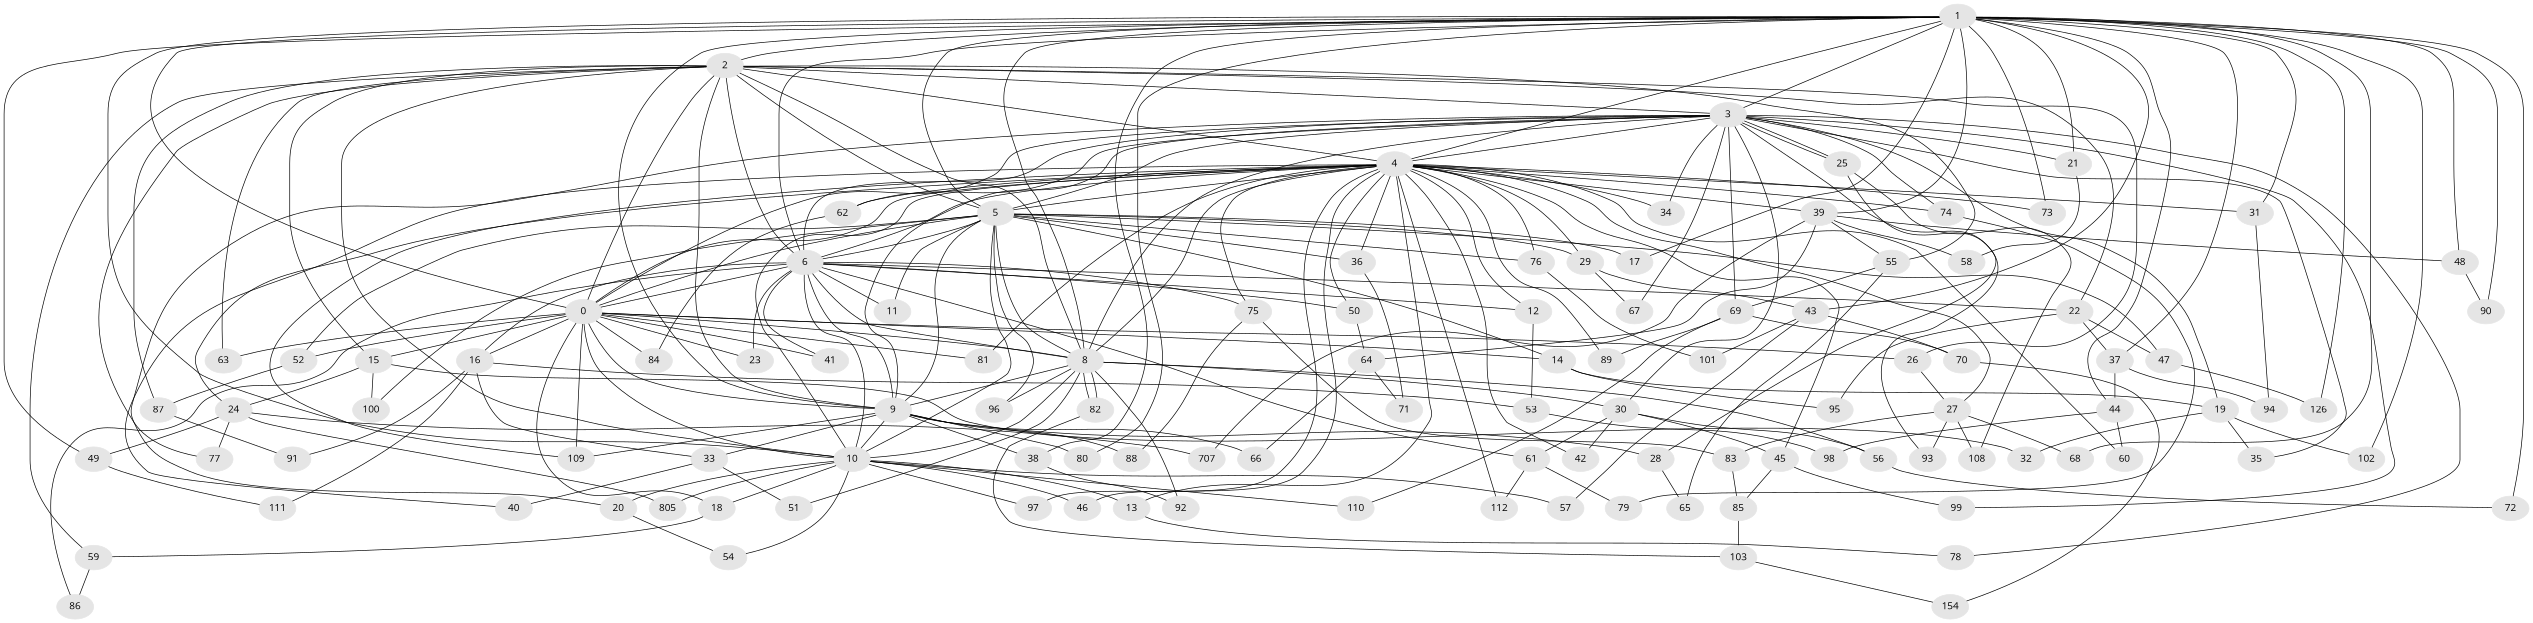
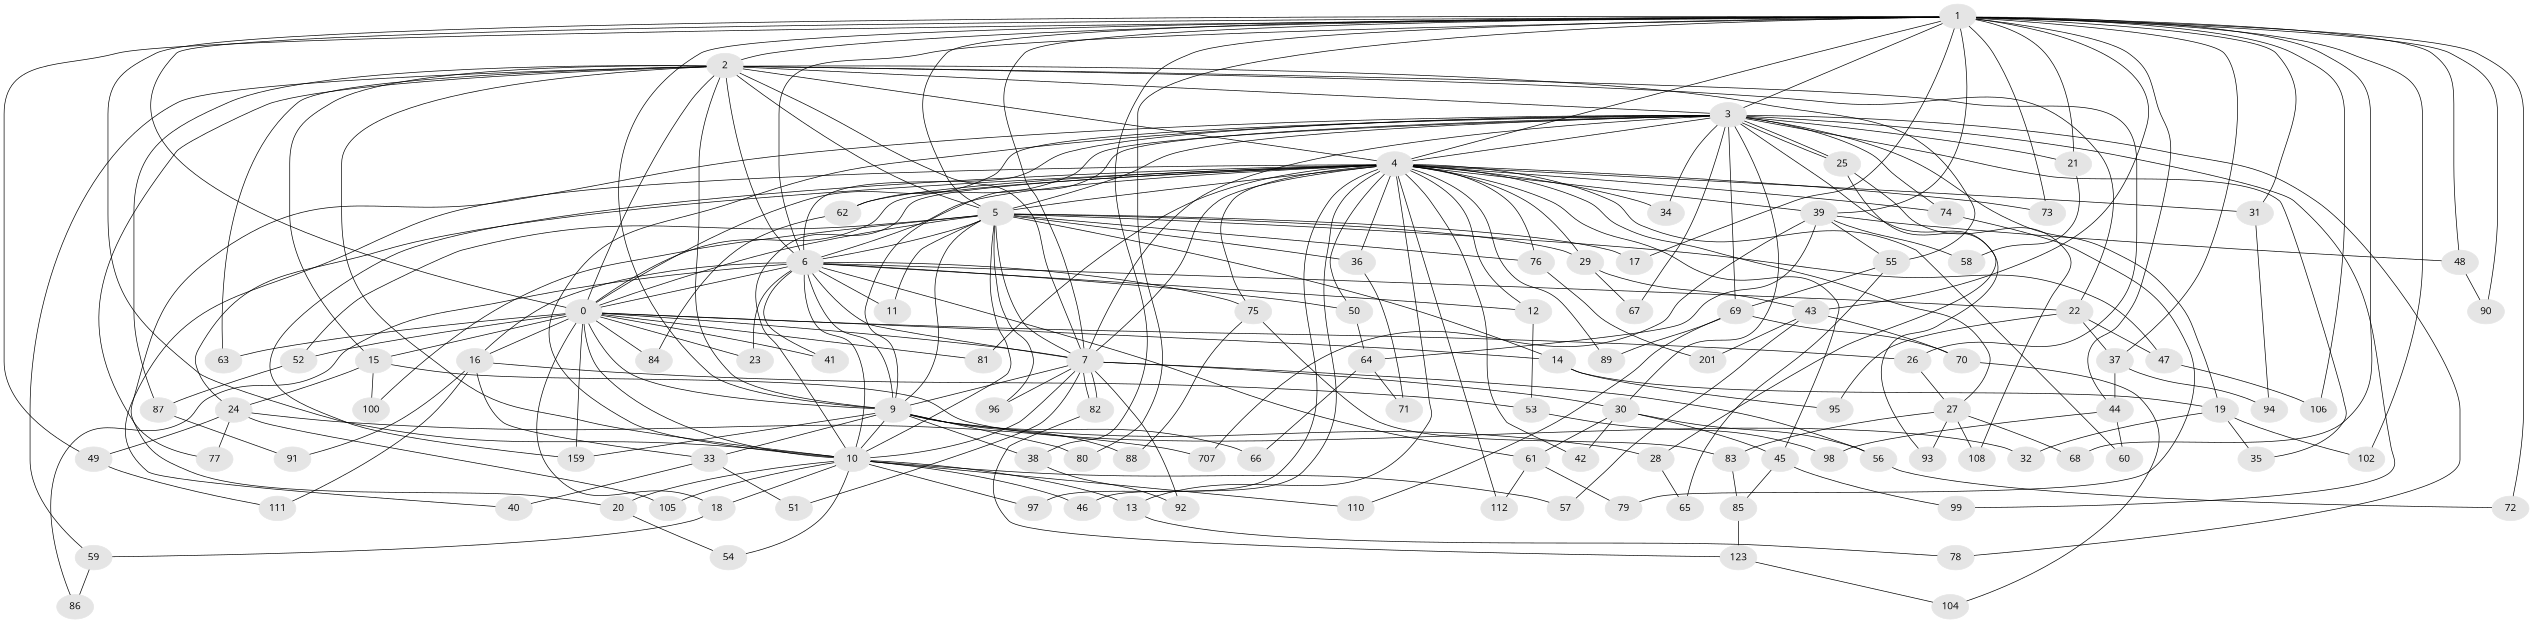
none -> (932, 159)
(1085, 361) -> (1085, 361)
(1708, 361) -> (1708, 361)
(2319, 410) -> (2319, 410)
(576, 459) -> (576, 459)
(668, 508) -> (668, 508)
(1738, 558) -> (1738, 558)
(1950, 607) -> (1950, 607)
